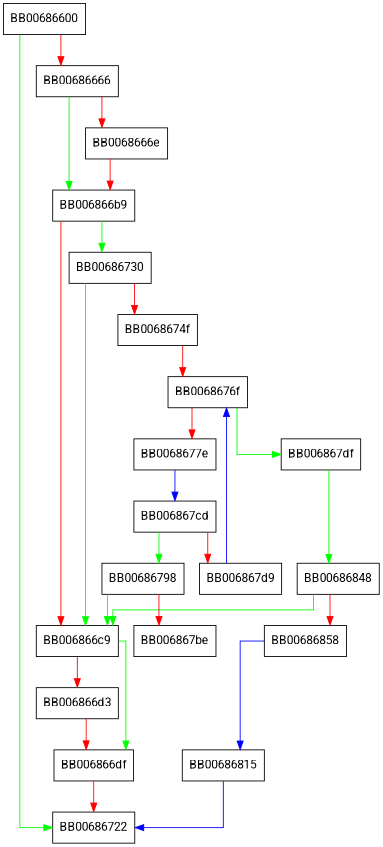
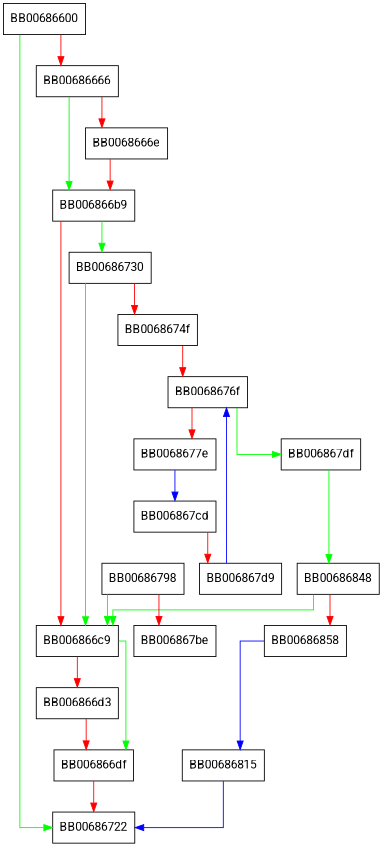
(159, 543) -> none
